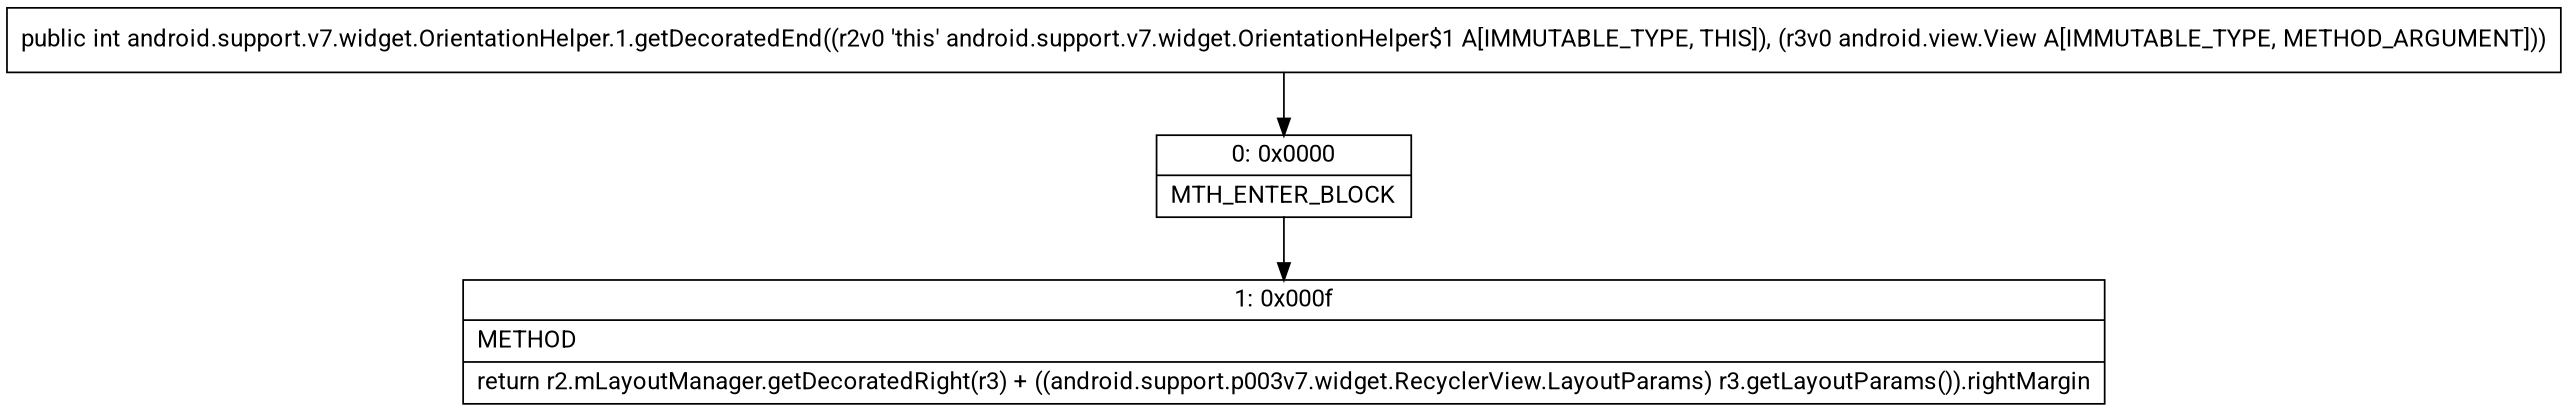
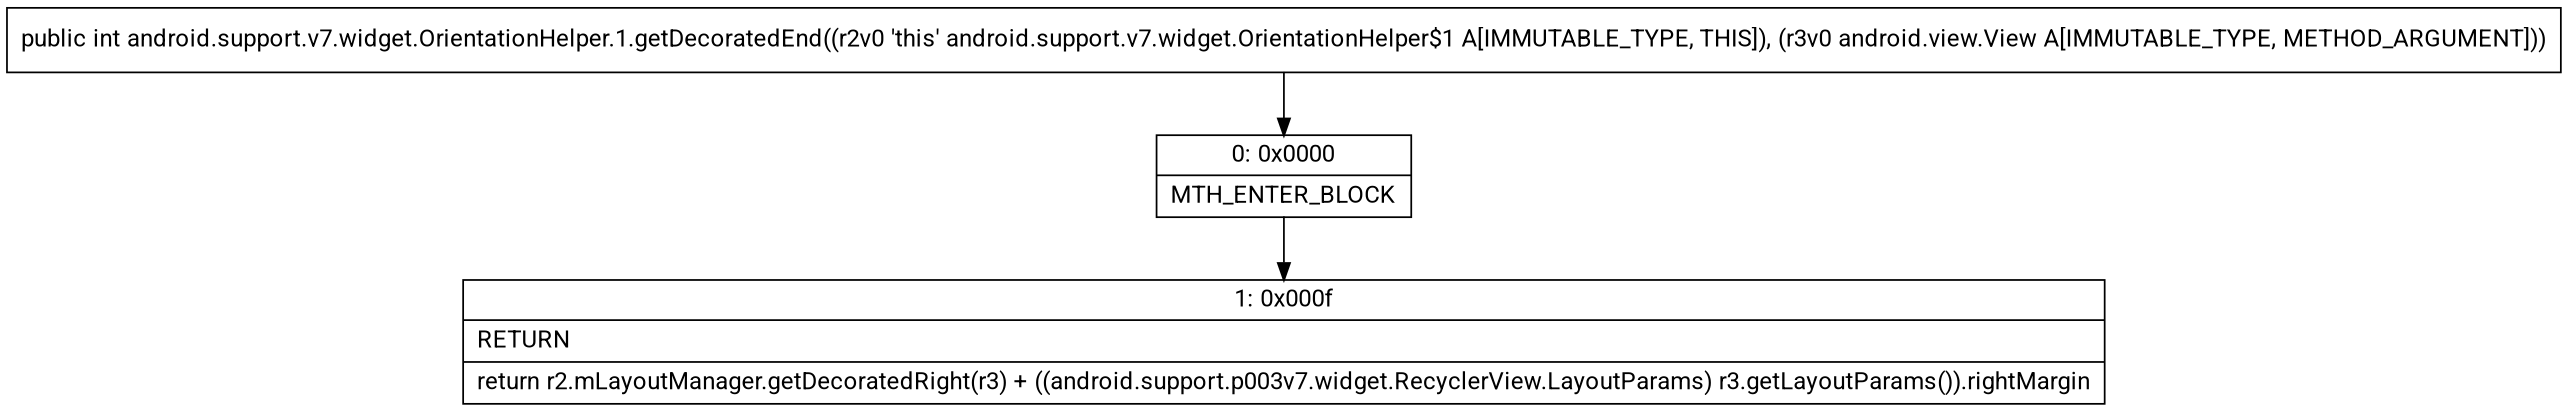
(528, 340) -> (524, 340)
